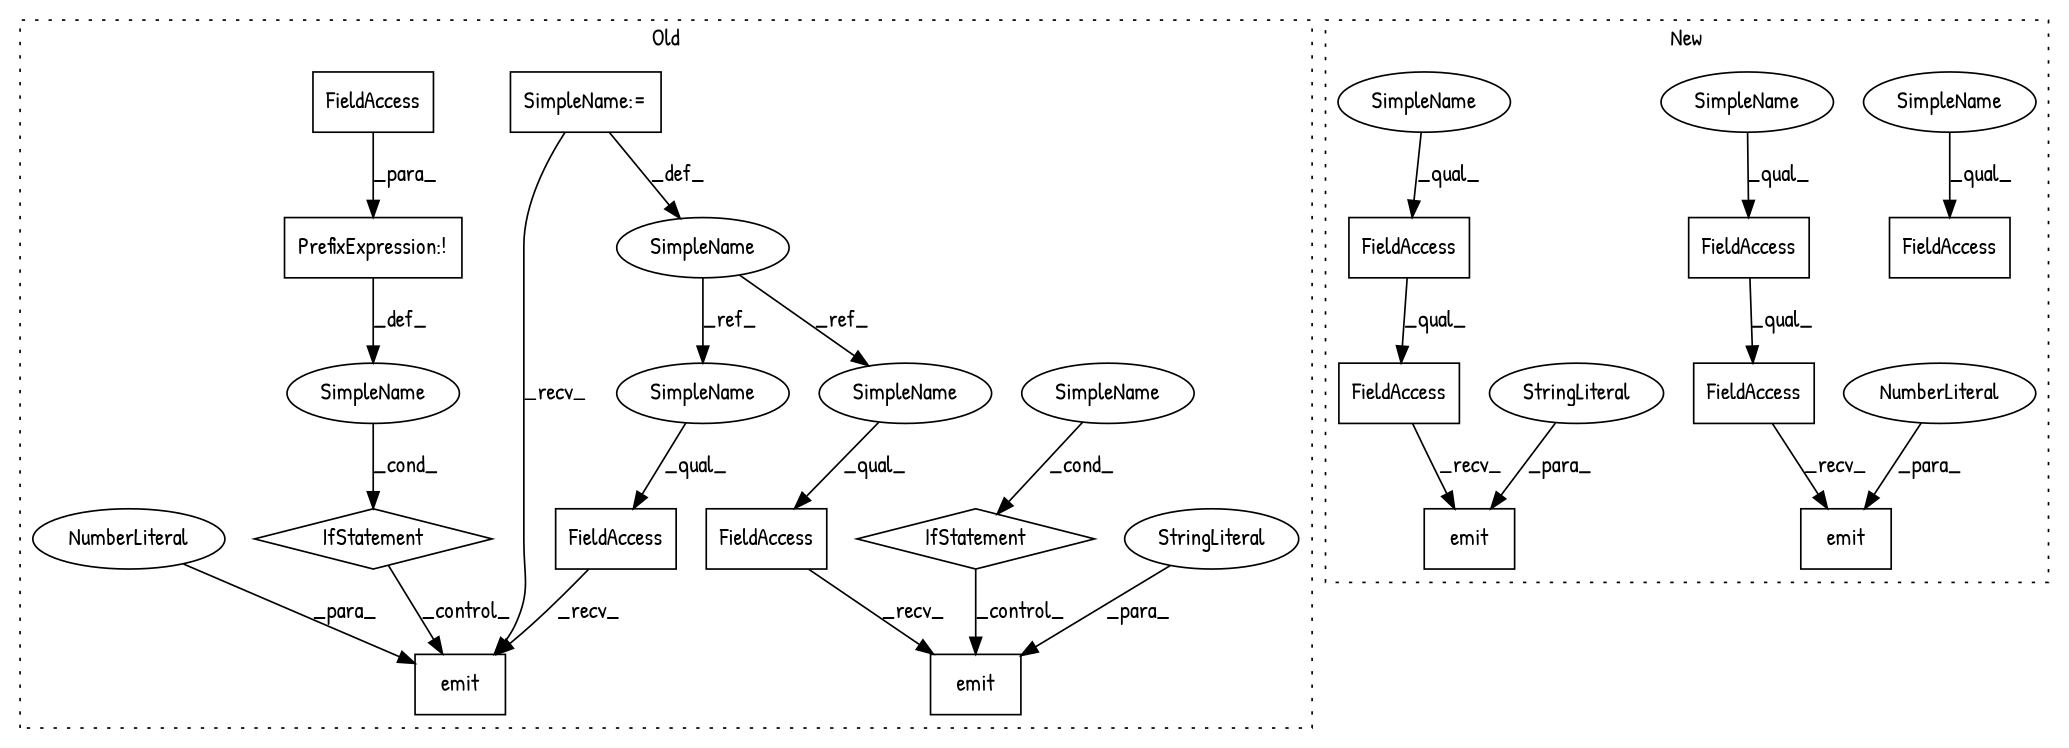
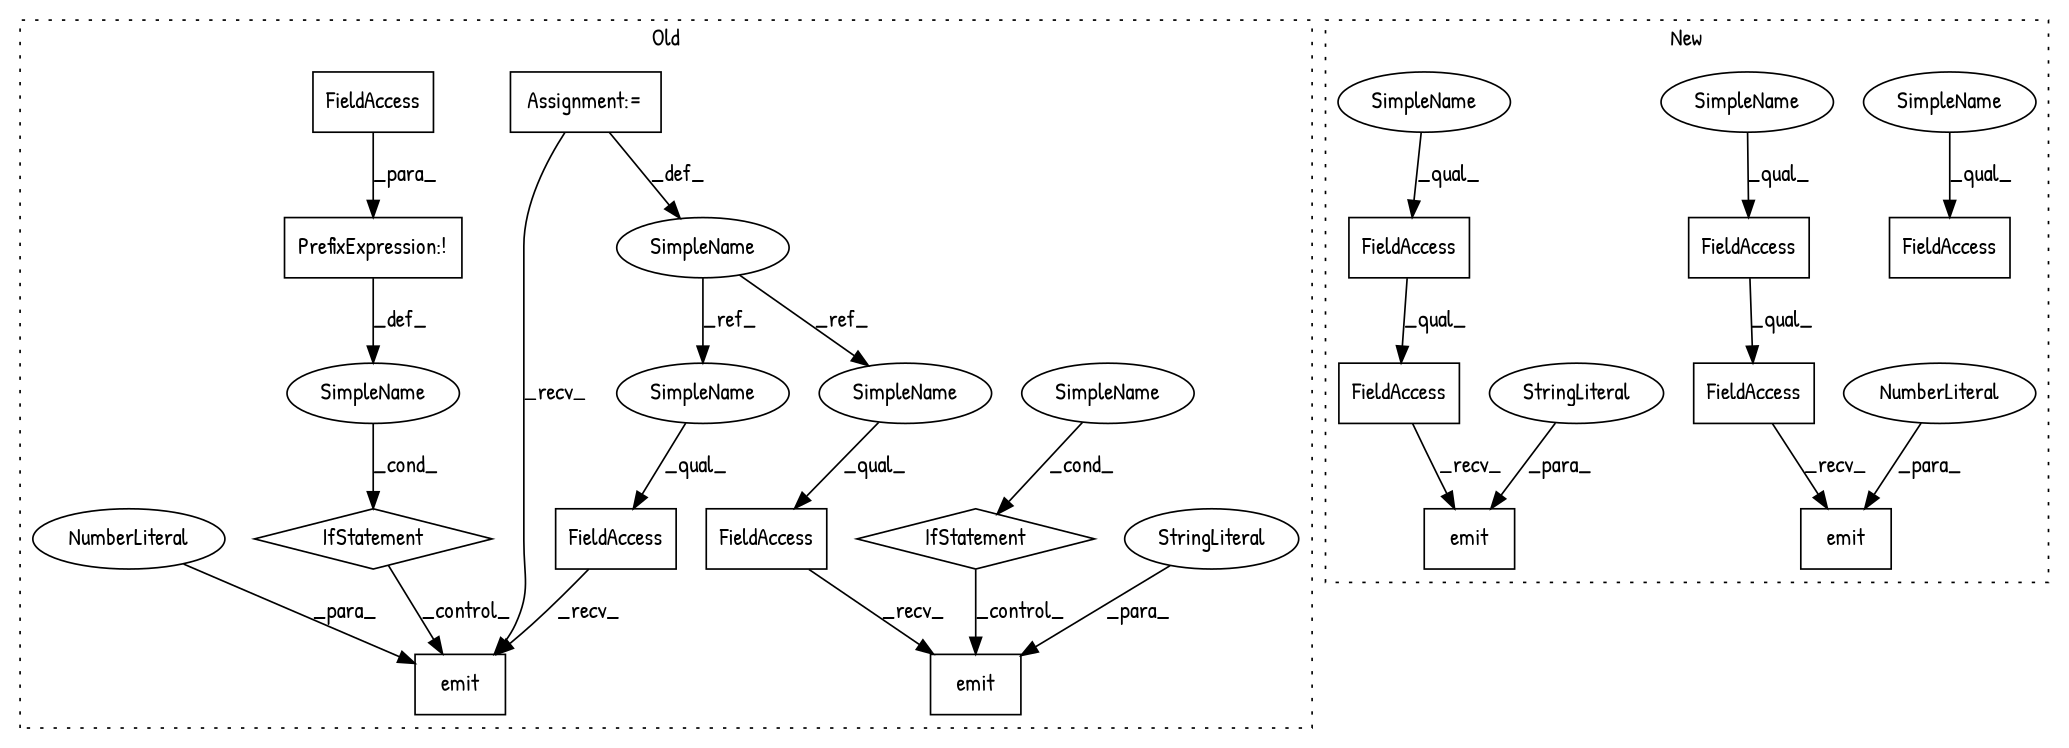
(586, 102) -> (586, 102)
